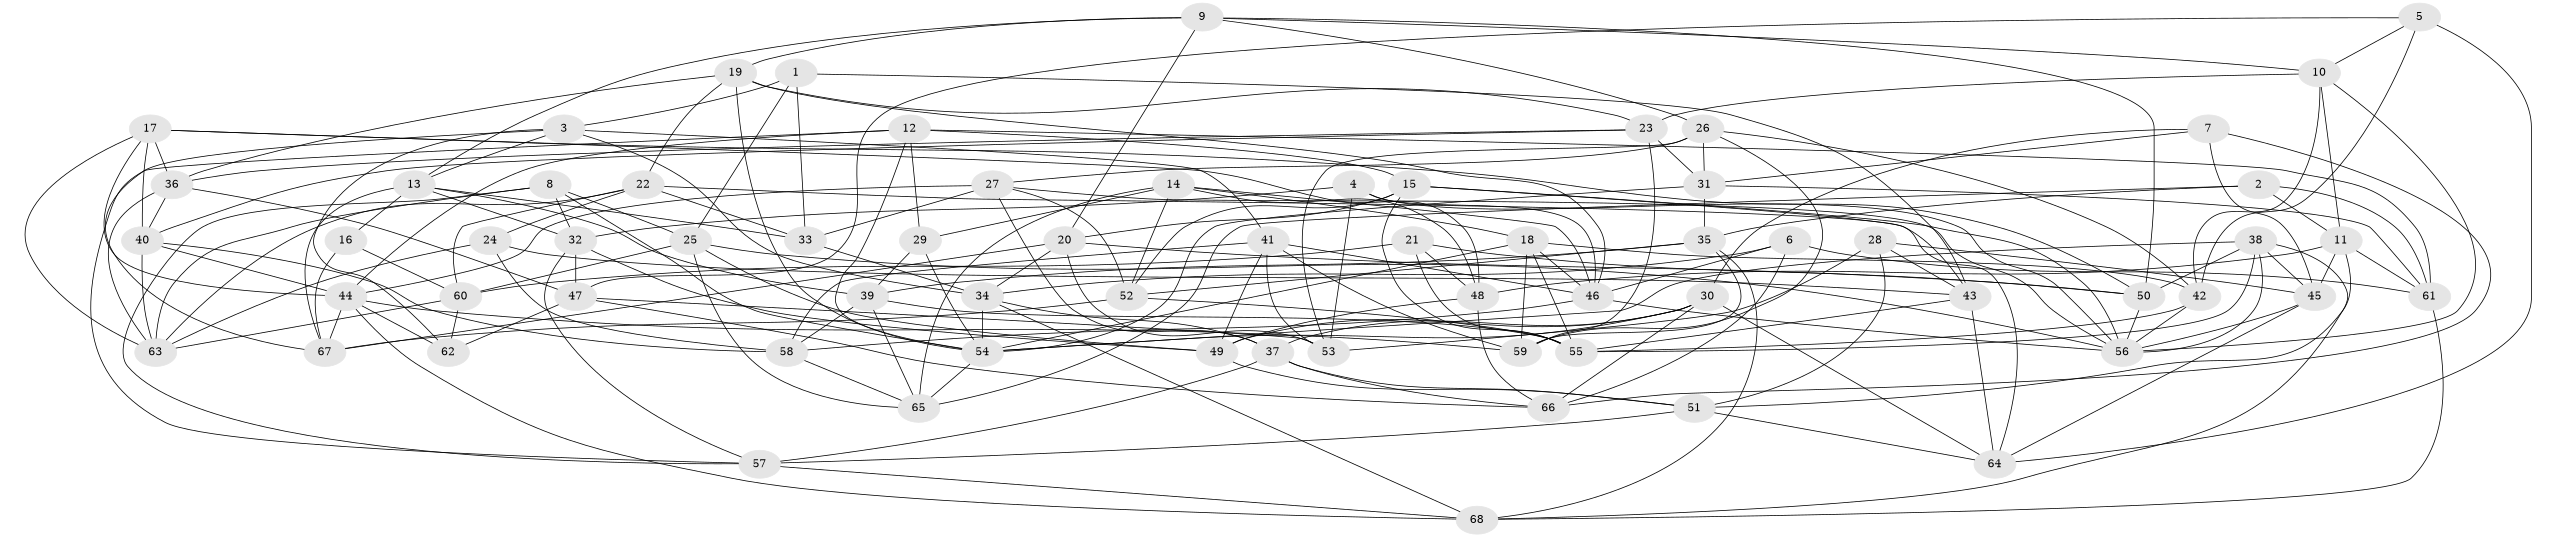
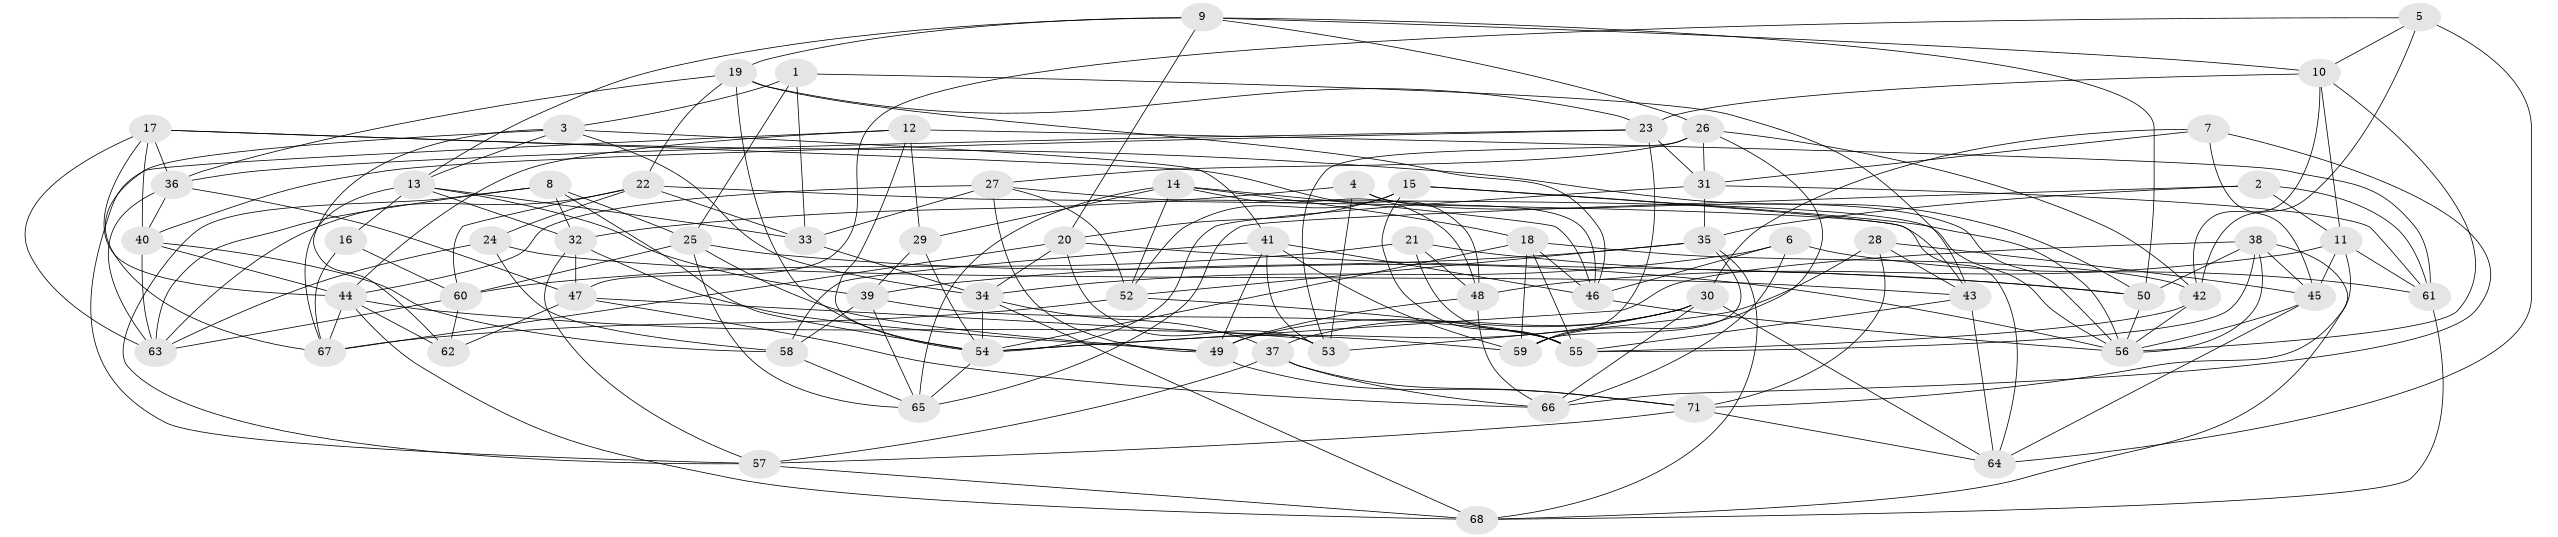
(1175, 145) -> none
(1059, 295) -> (1035, 303)
(1267, 327) -> none
(1694, 408) -> (1694, 408)
